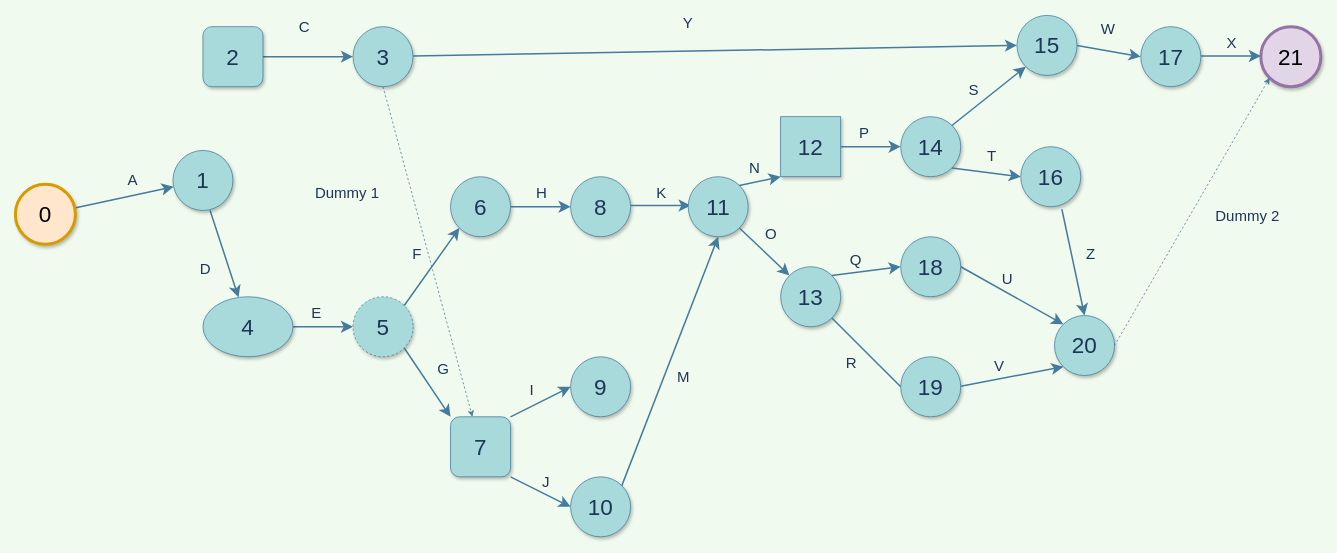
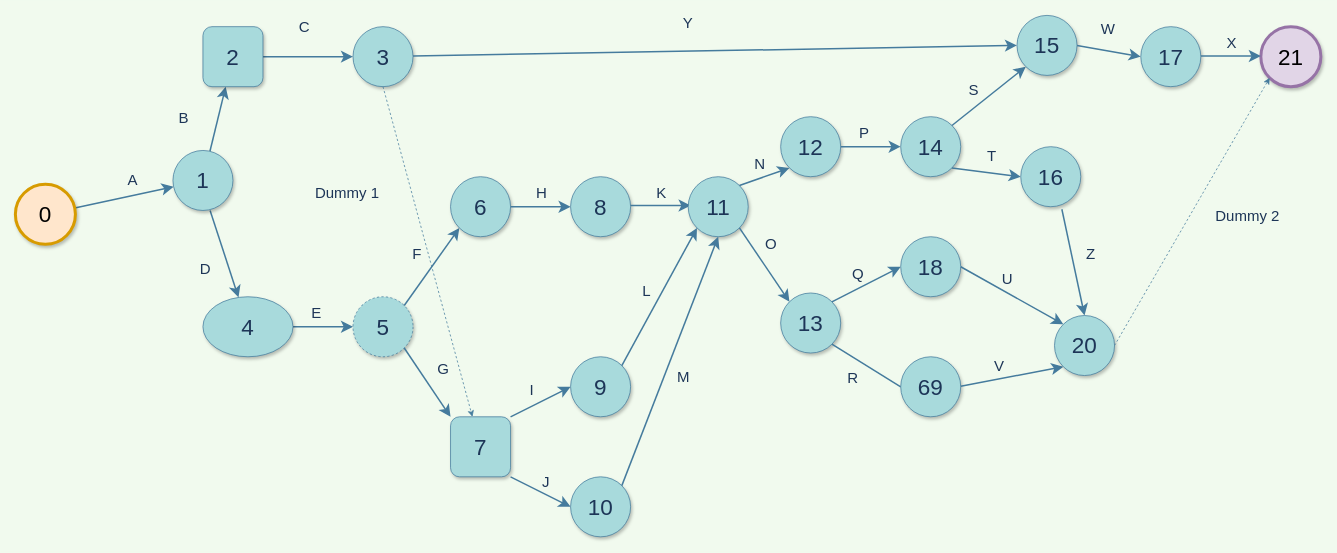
none -> (217, 123)
(810, 147) -> (810, 147)
(810, 297) -> (810, 323)
none -> (657, 300)
(930, 387) -> (930, 387)
